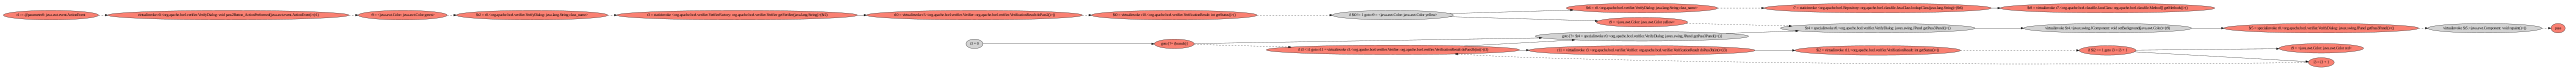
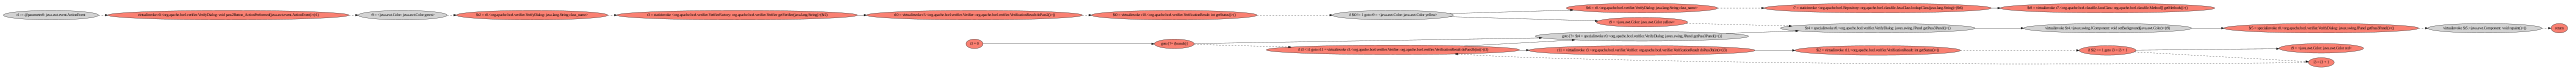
(51, 15) -> (51, 15)
(403, 15) -> (403, 15)
(2558, 28) -> (2559, 28)
(974, 44) -> (974, 44)
(2220, 57) -> (2220, 57)
